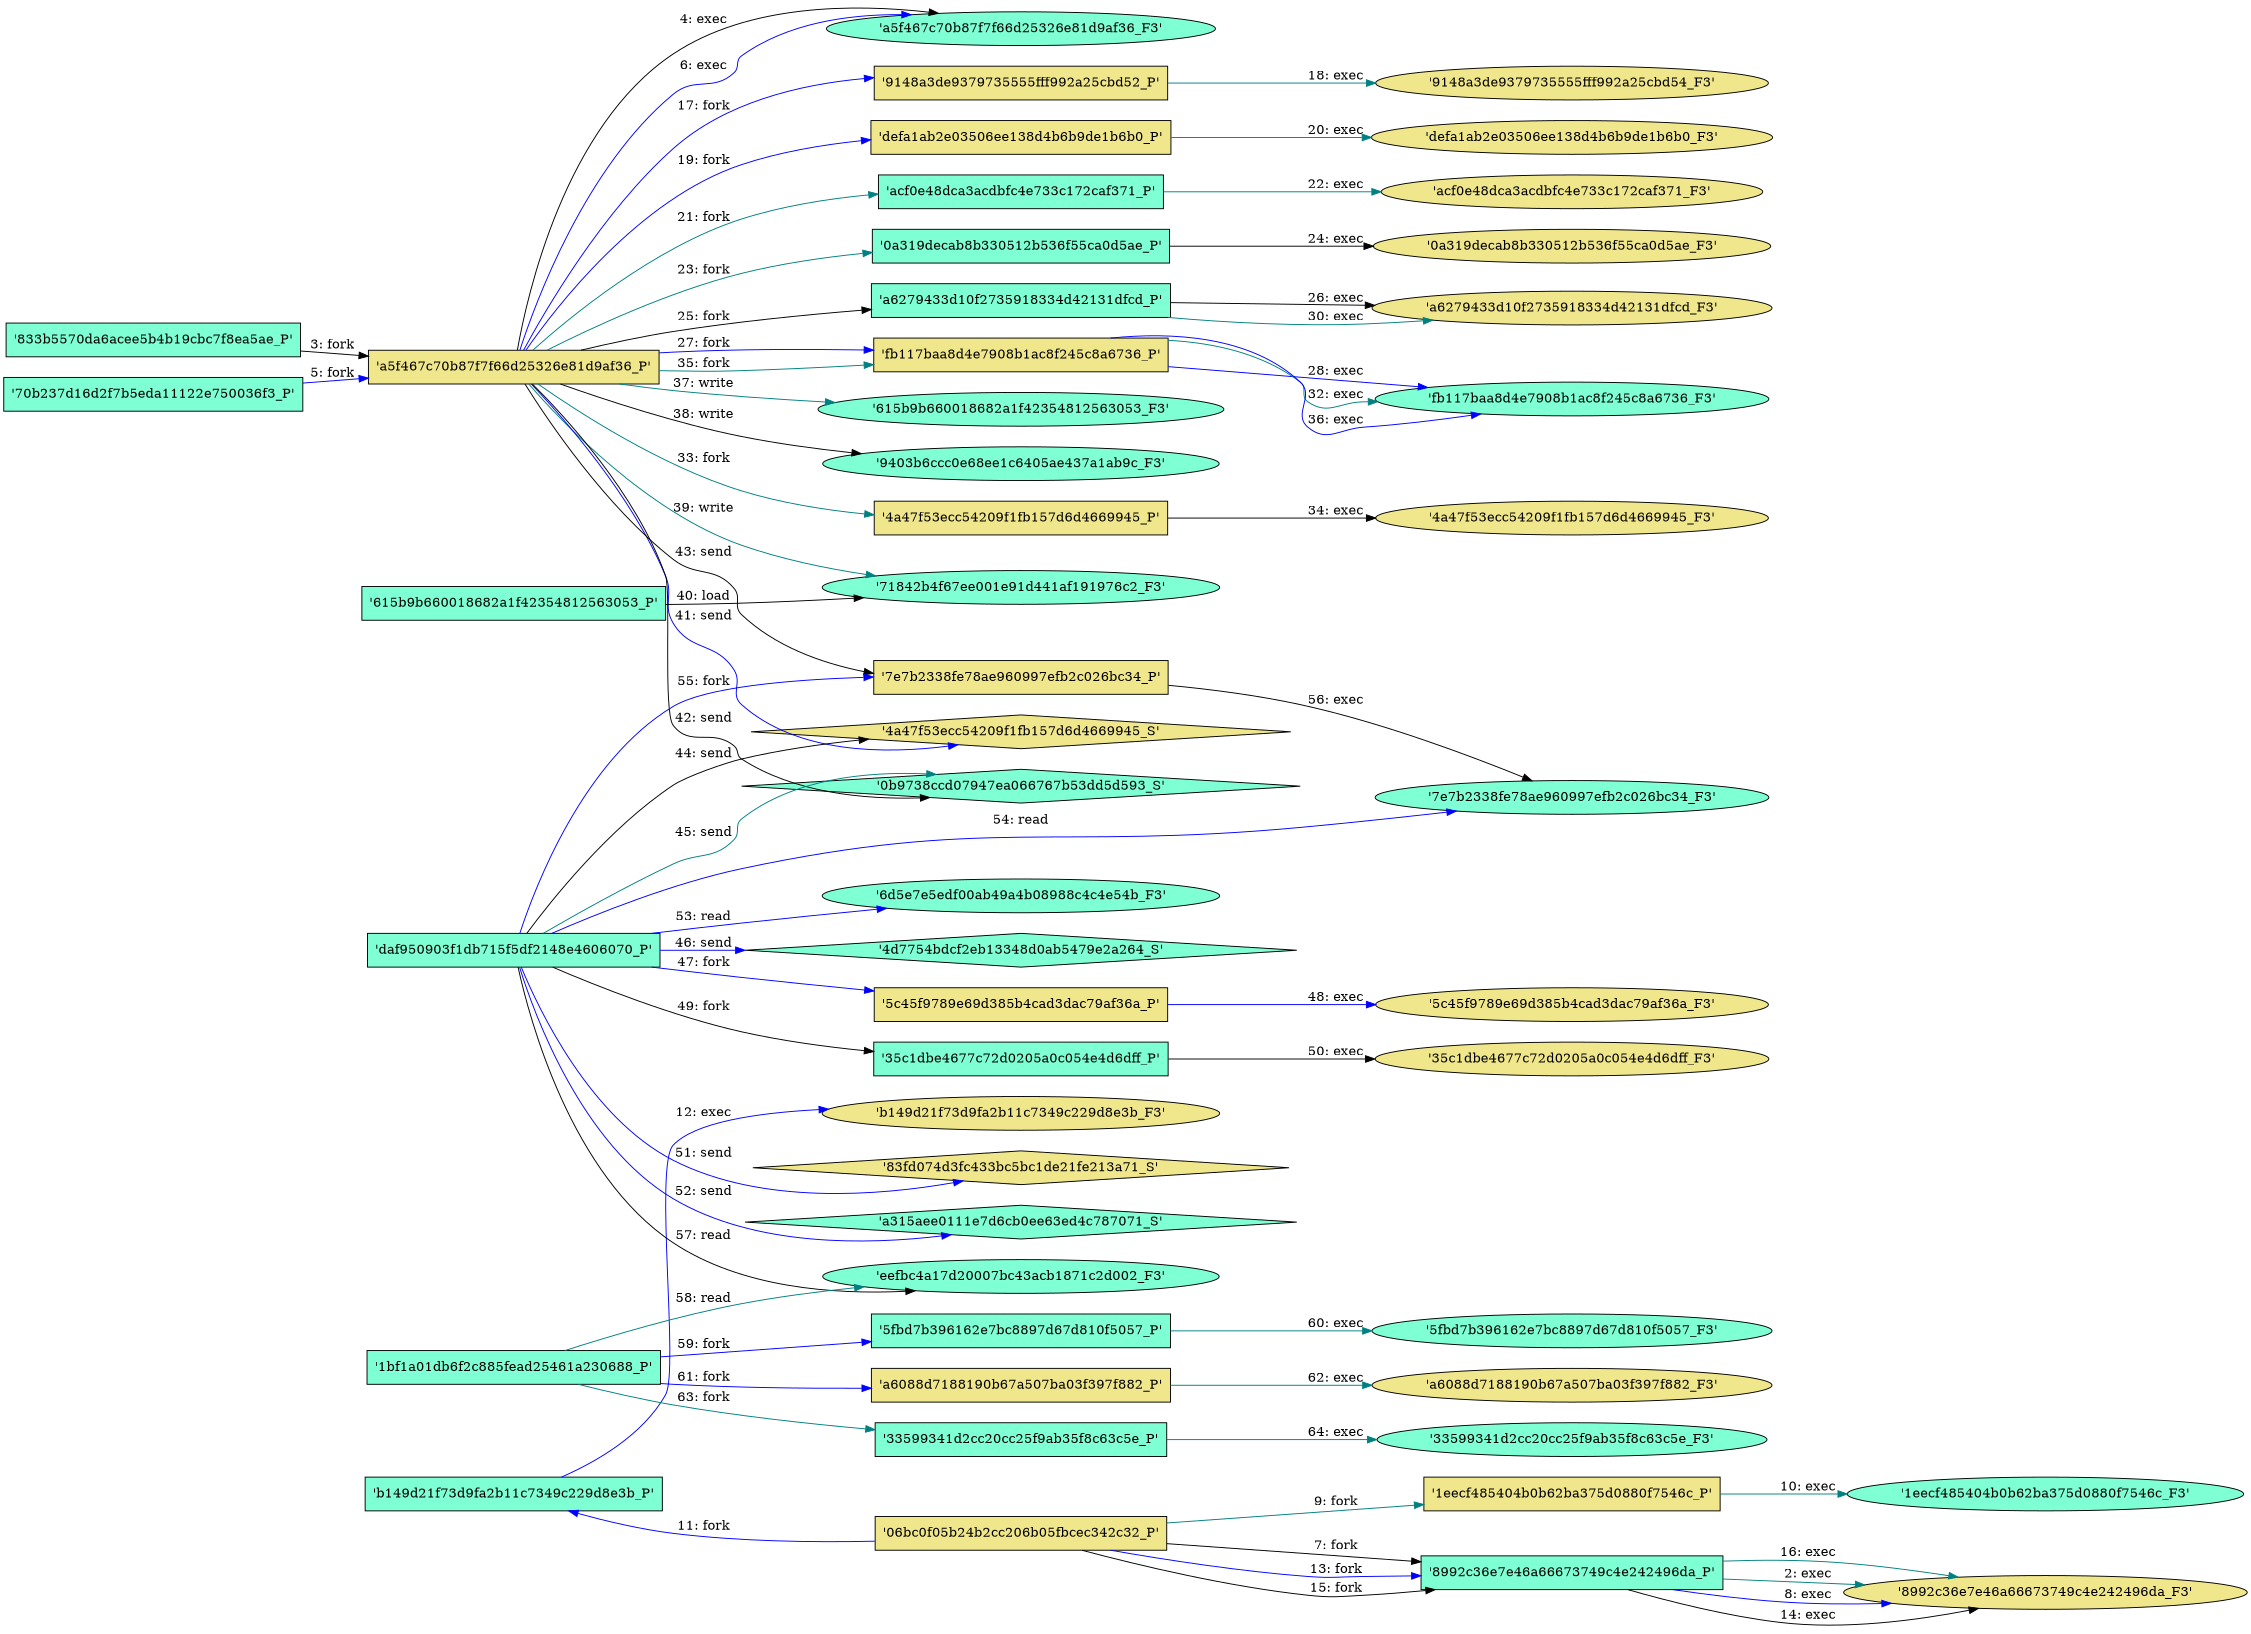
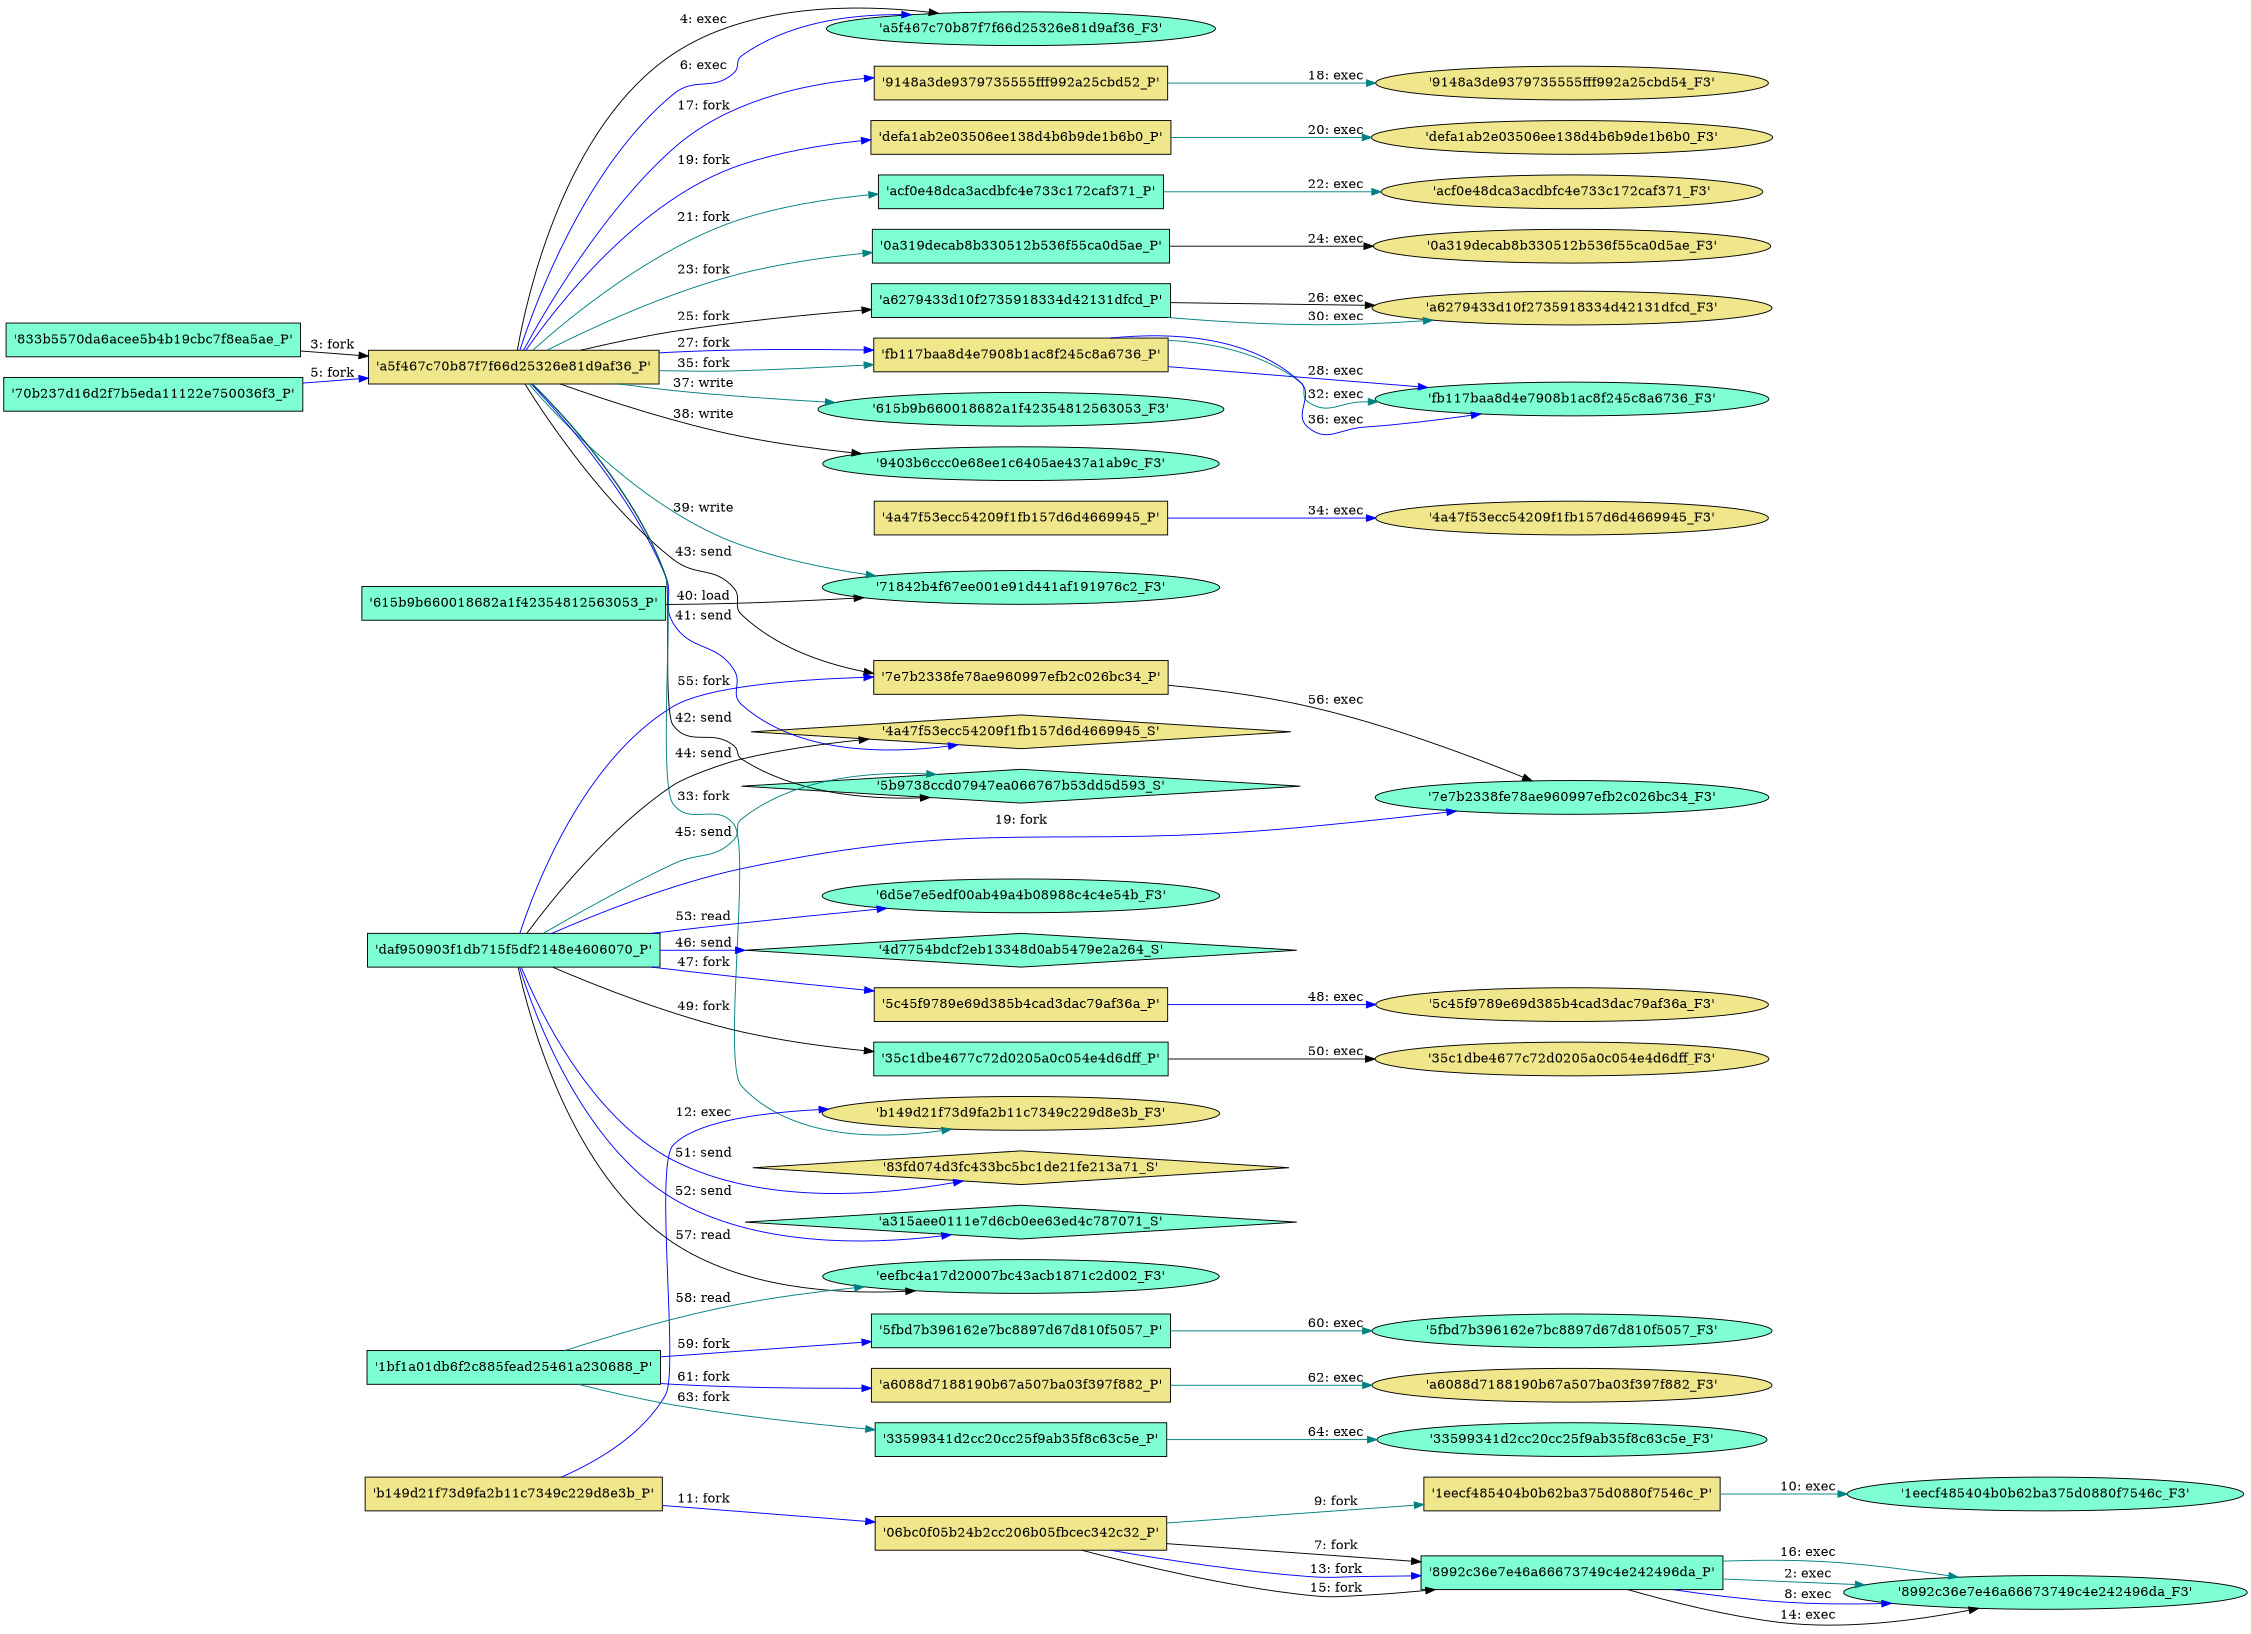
(692, 472) -> (709, 814)
(1267, 518) -> (1267, 518)
(1021, 786) -> (1021, 786)
(1021, 820) -> (1021, 820)
(514, 1494) -> (514, 1494)
(725, 1538) -> (764, 1513)
(2045, 1592) -> (2045, 1592)
